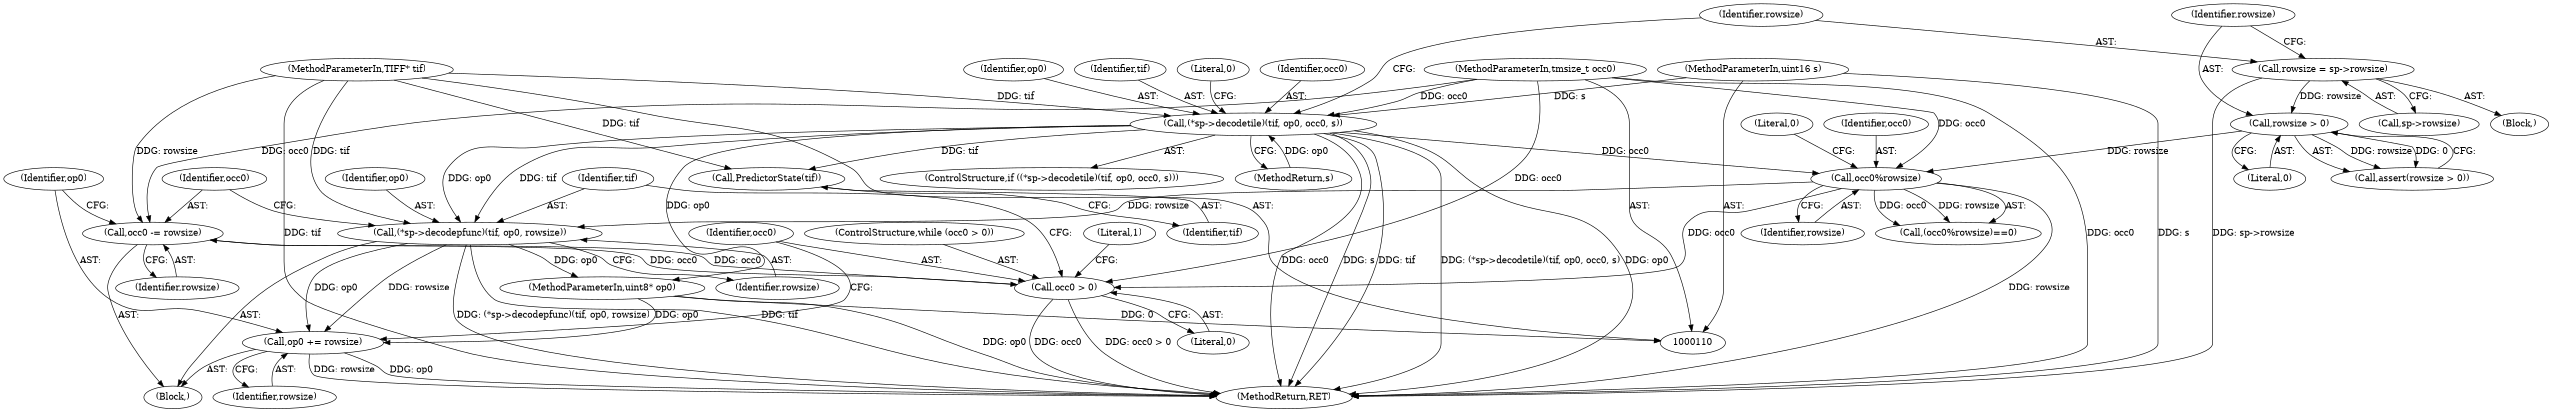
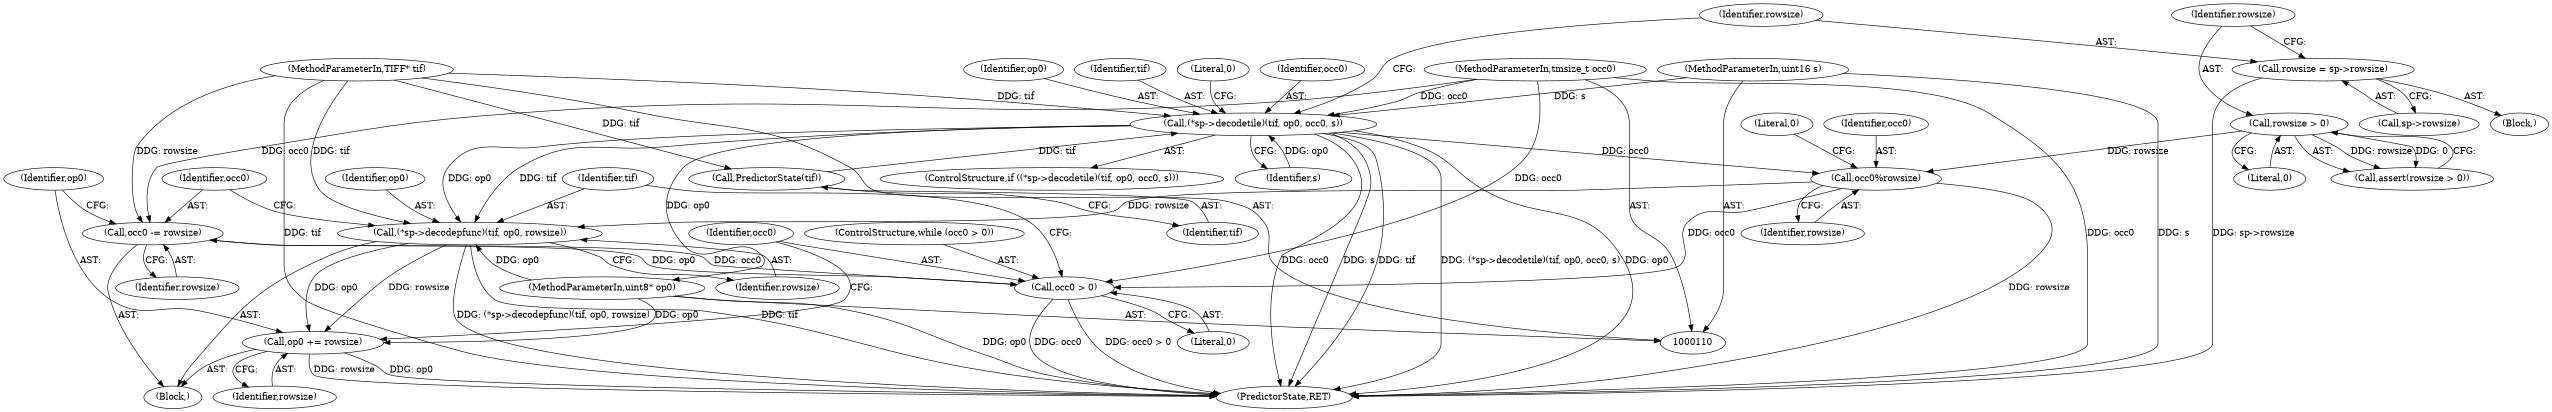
(2300, 93) -> none
(1808, 98) -> none
(979, 143) -> (999, 153)
(1294, 179) -> (1294, 179)
(1120, 234) -> none
(1958, 234) -> none
(541, 257) -> (503, 269)
(674, 261) -> (674, 261)
(1137, 315) -> (1137, 315)
(1284, 397) -> (1284, 397)
